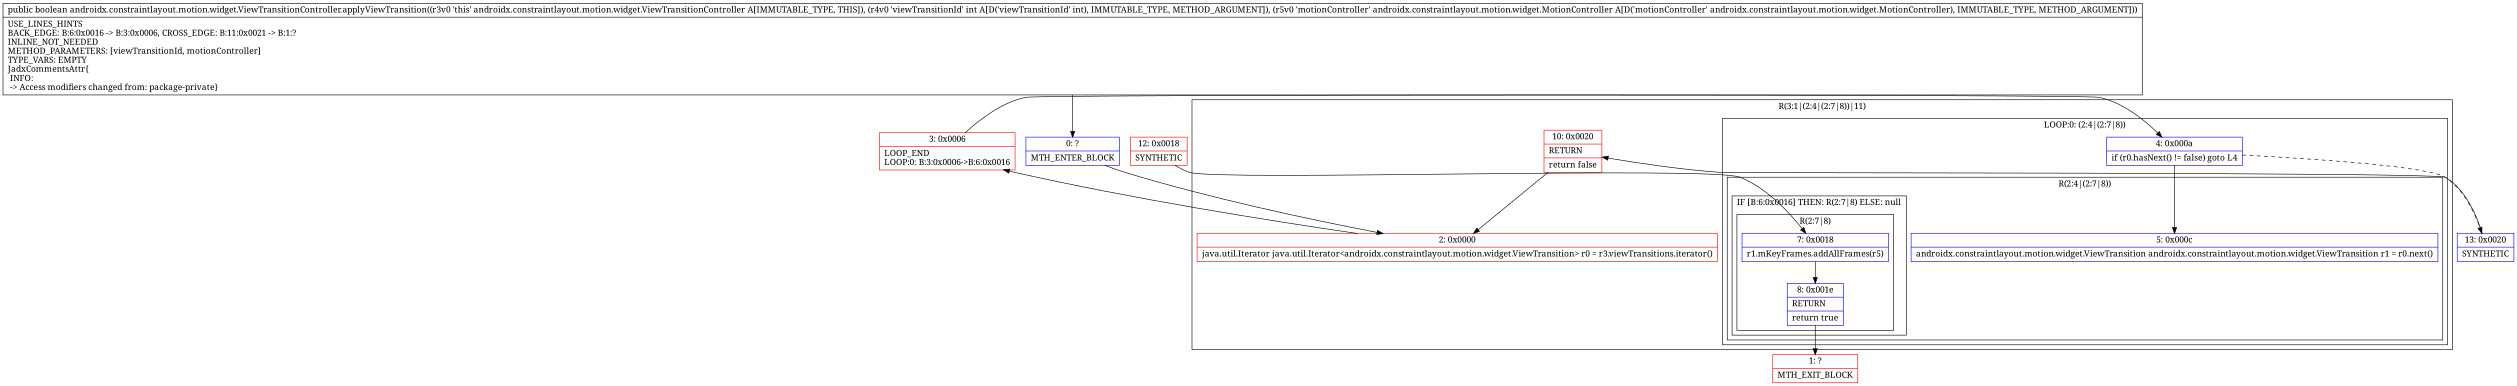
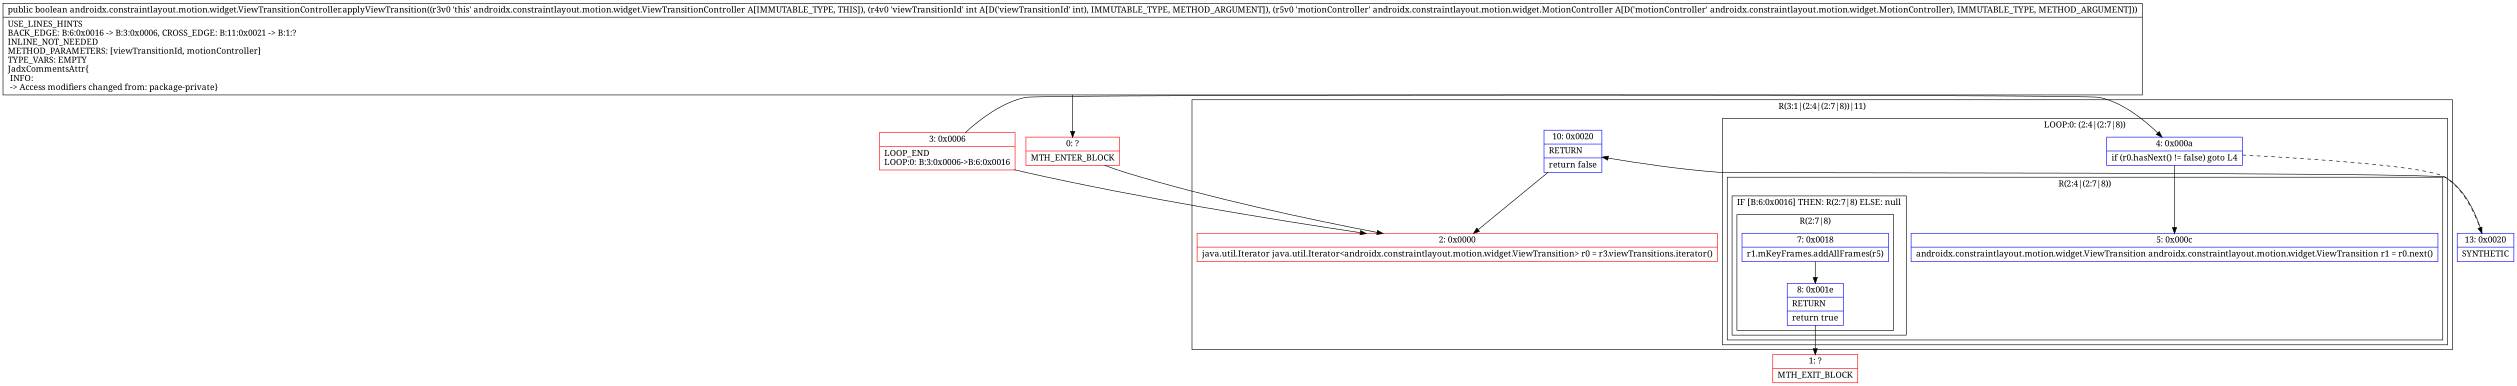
(1073, 151) -> (1073, 151)
(1159, 151) -> none
(1573, 151) -> (1573, 151)
(1183, 206) -> (1187, 204)
